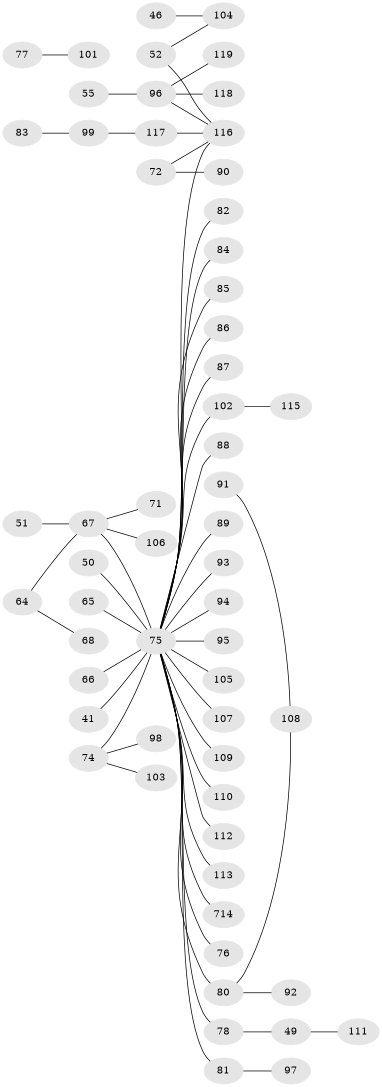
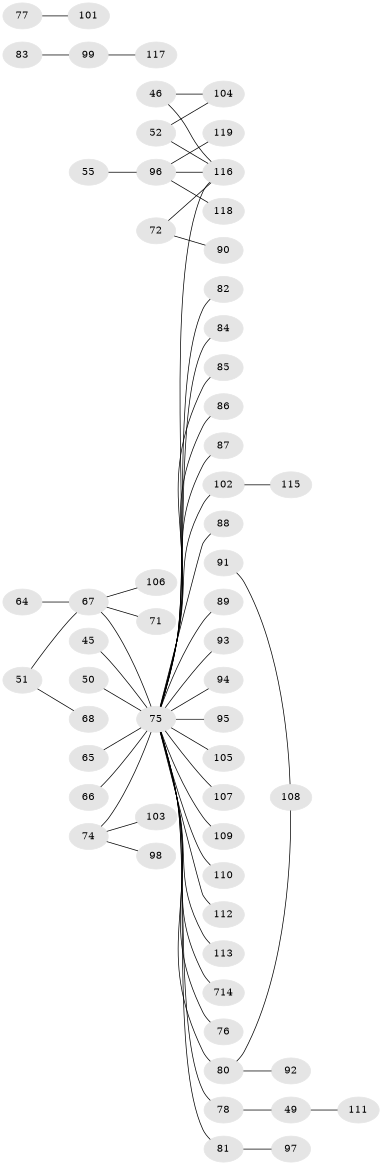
(190, 133) -> (190, 133)
(56, 622) -> (56, 700)
(89, 719) -> (89, 641)
